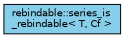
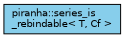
(62, 19) -> (62, 19)
